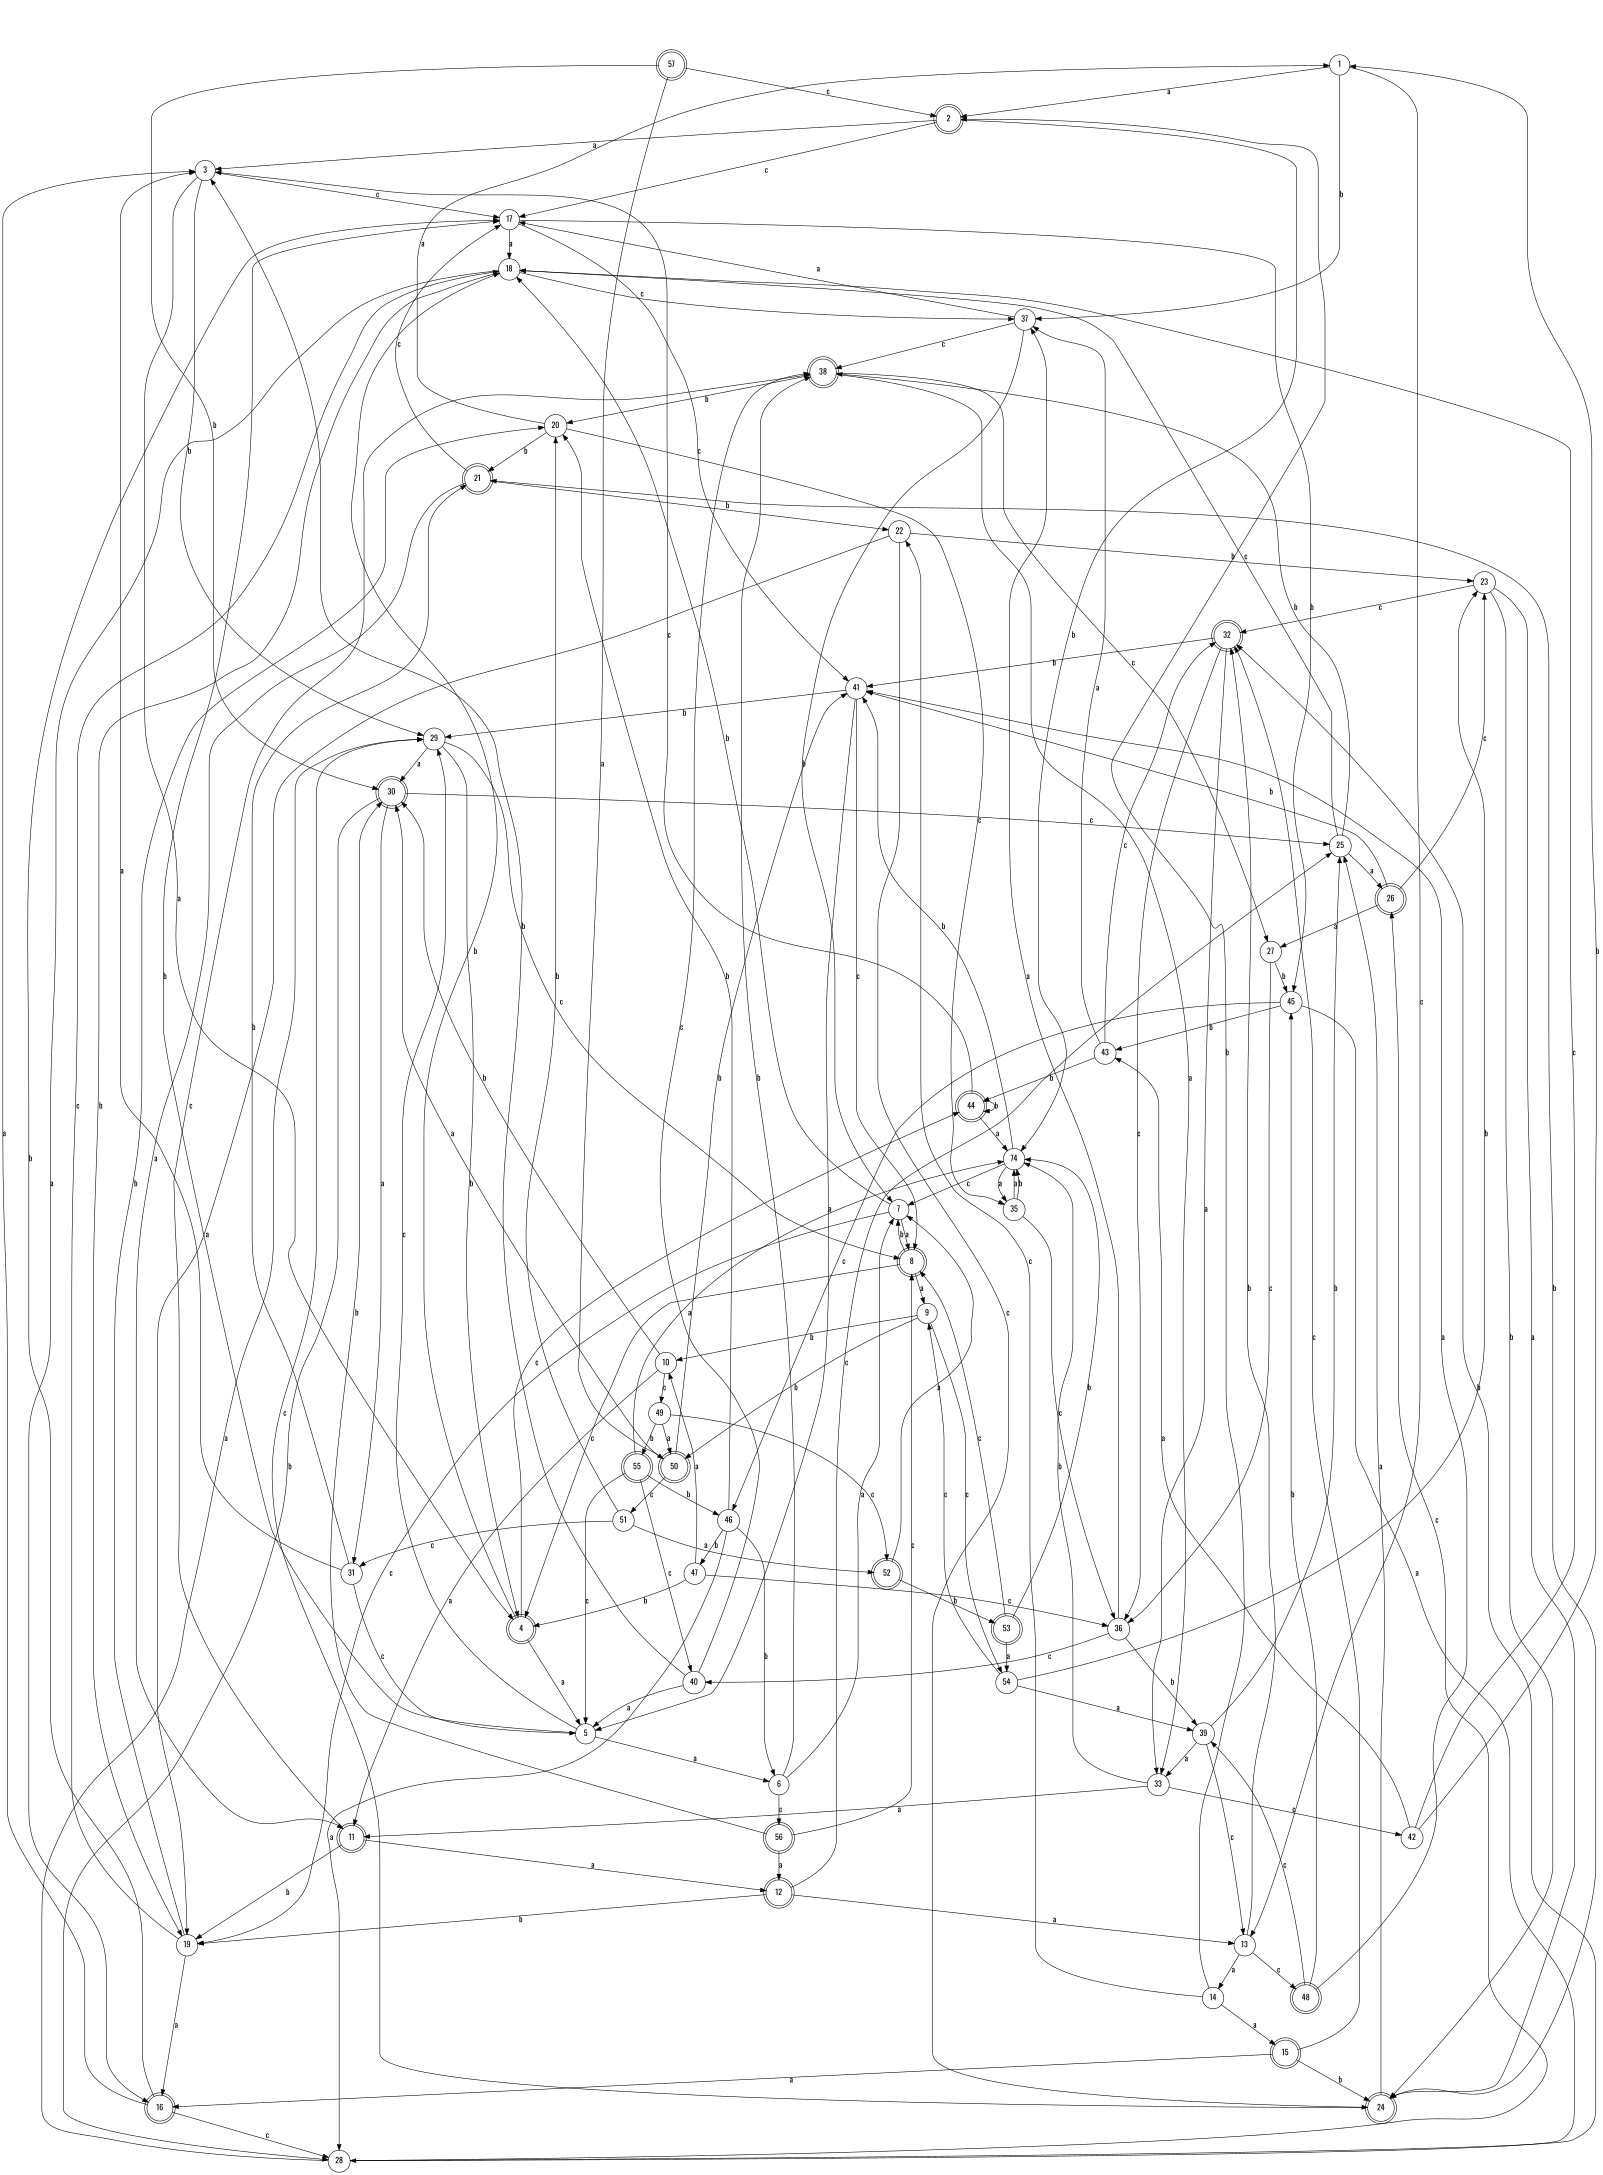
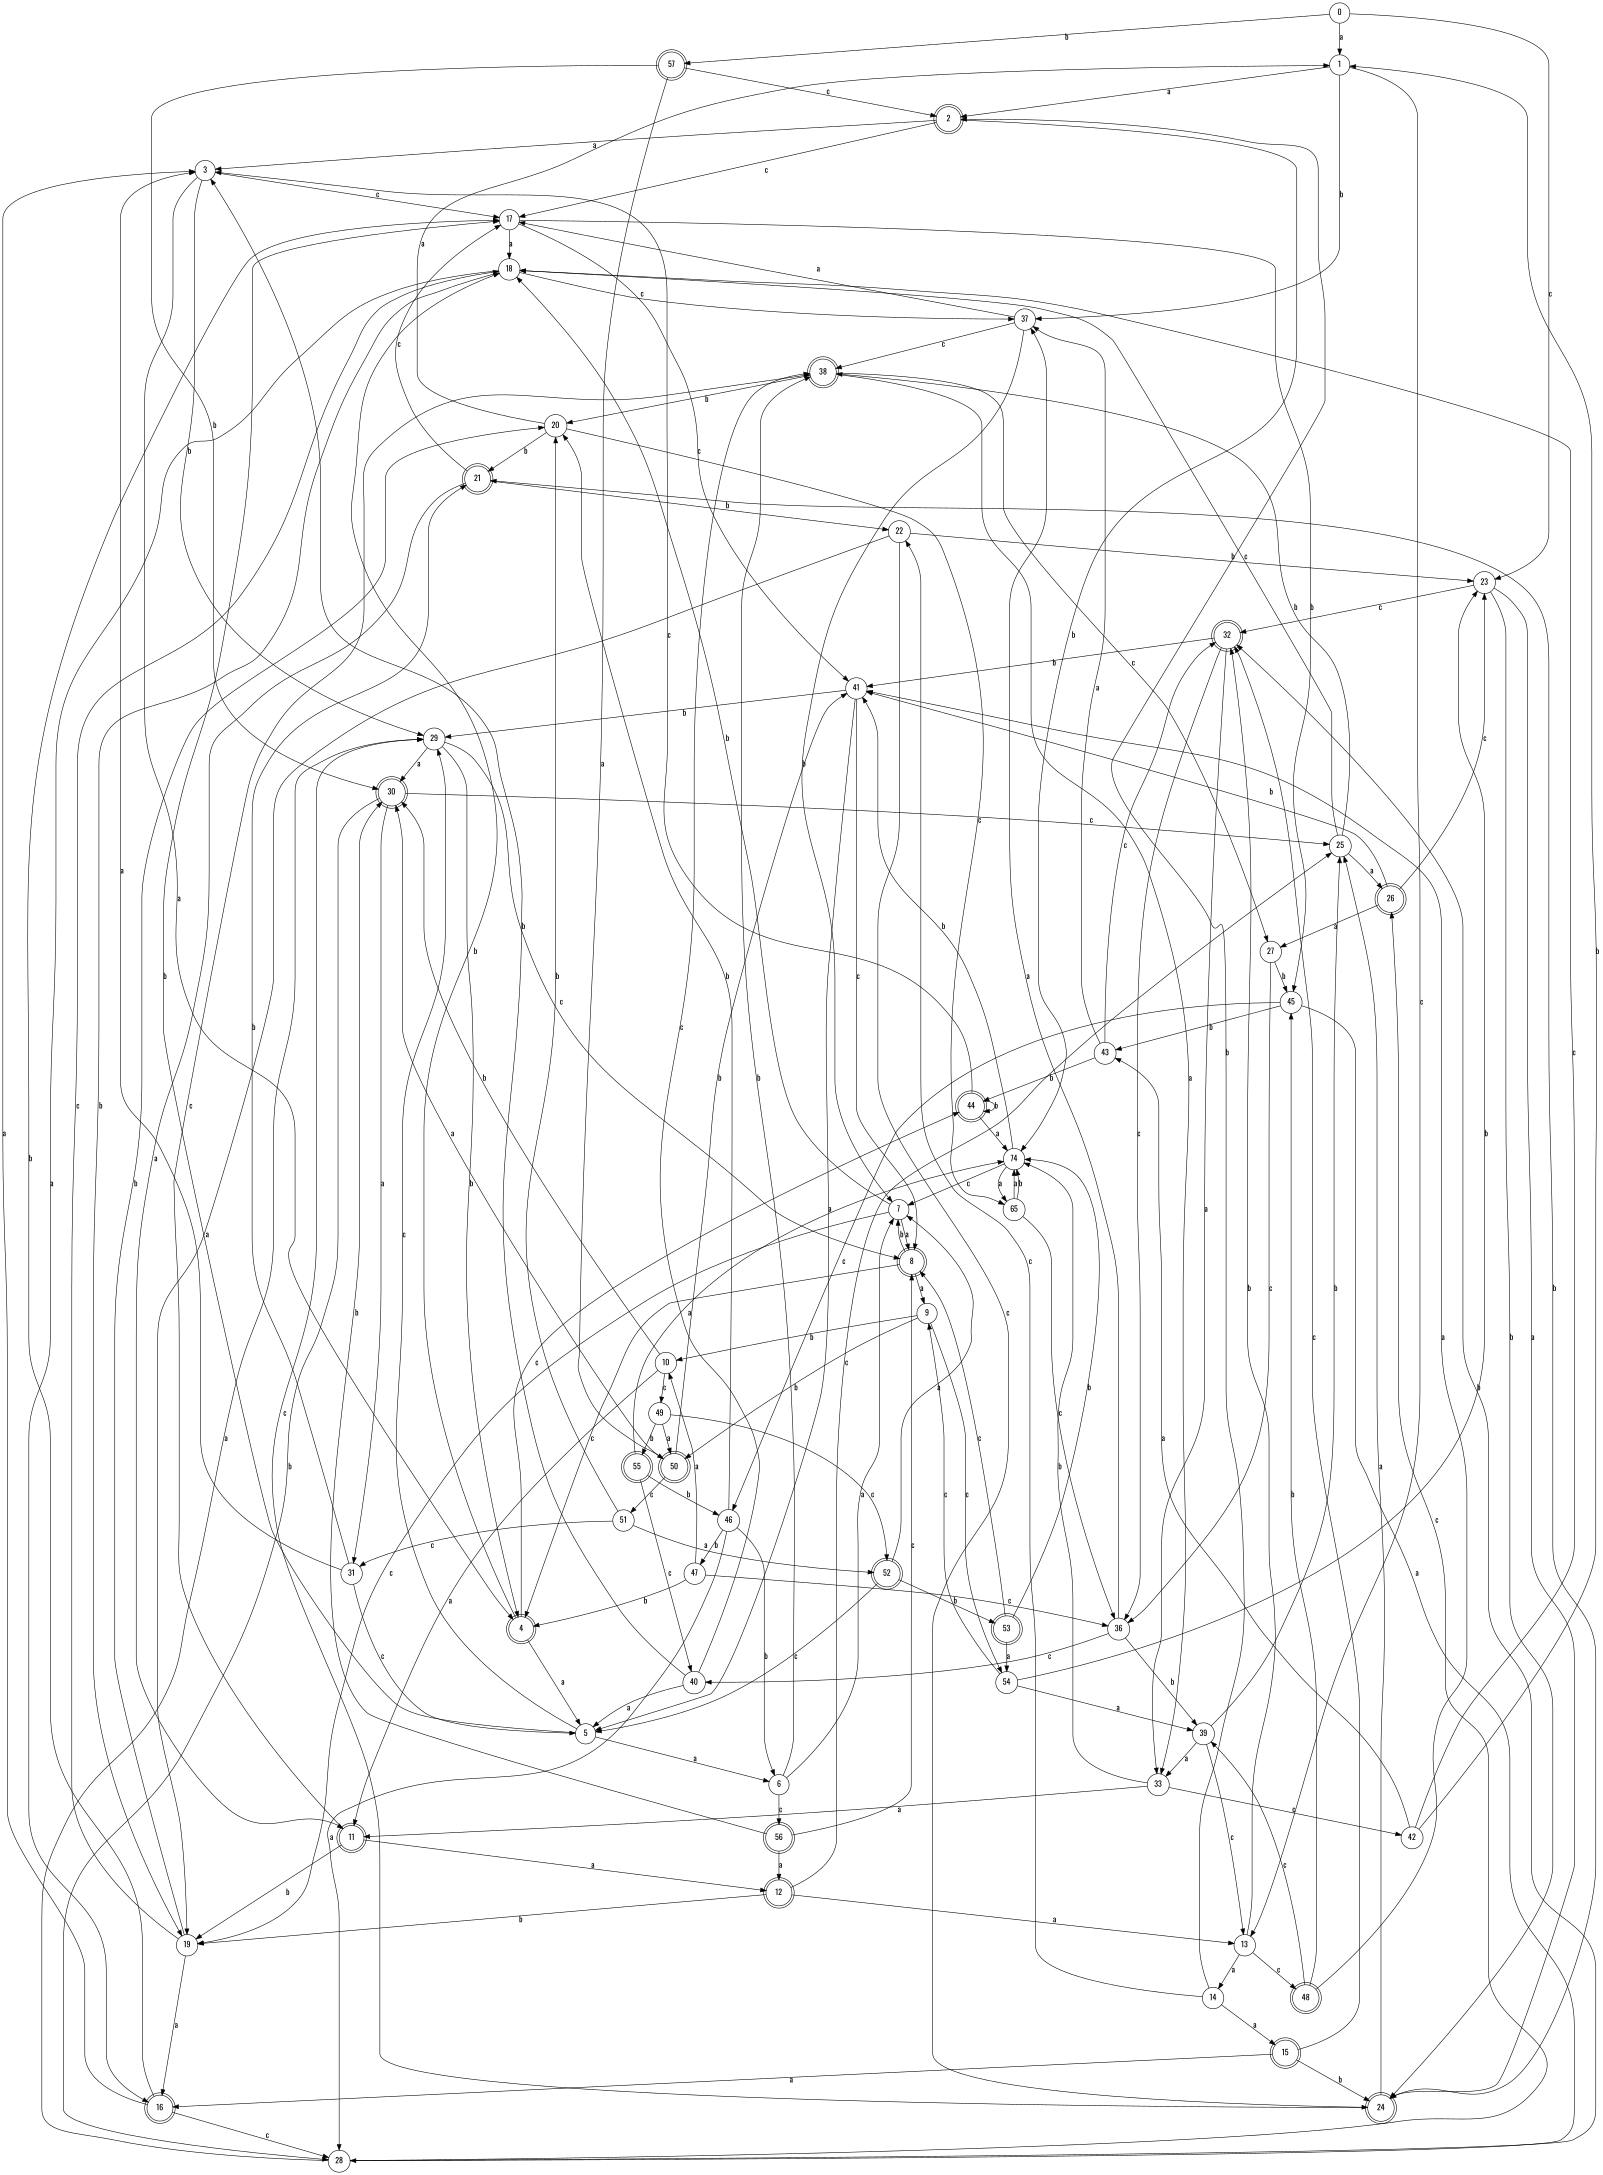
none -> (1340, 13)
(1014, 1210) -> (1014, 1210)
(586, 1587) -> (759, 1677)
